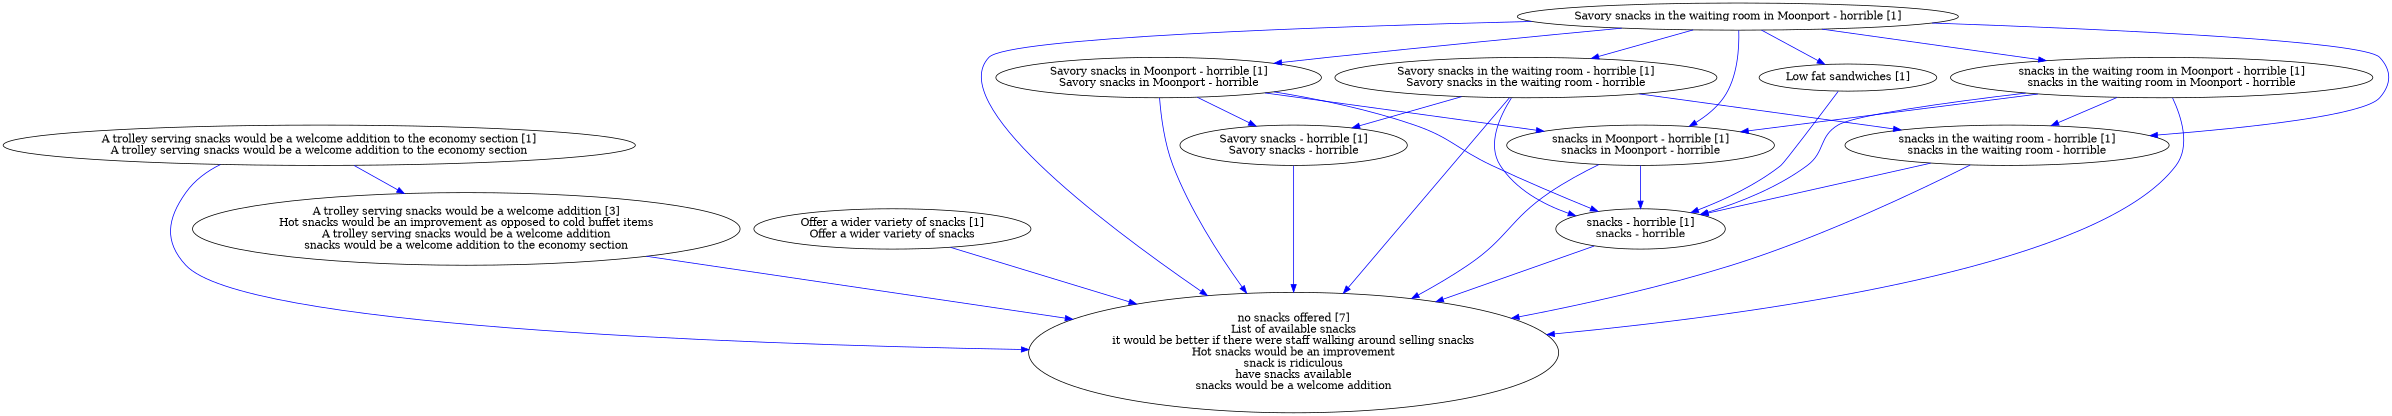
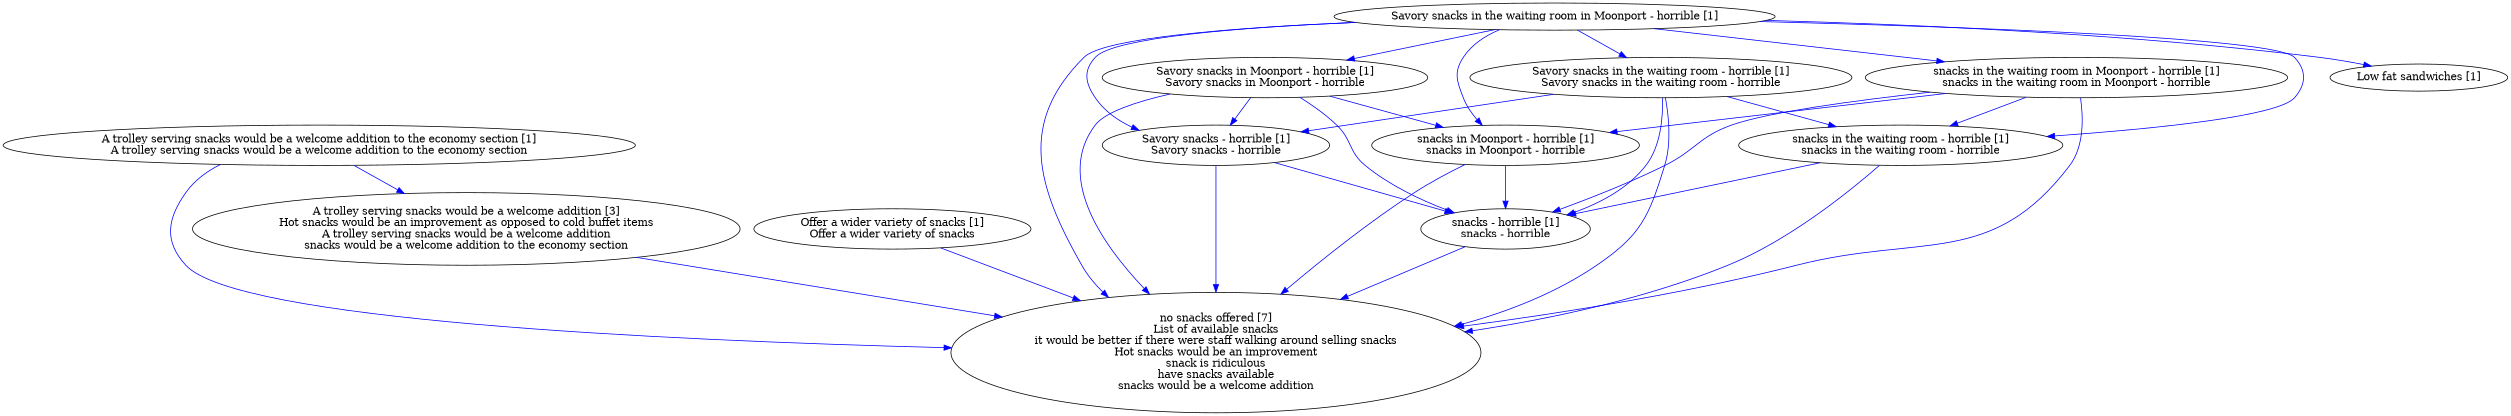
none -> (1100, 54)
(1781, 166) -> (1360, 187)
